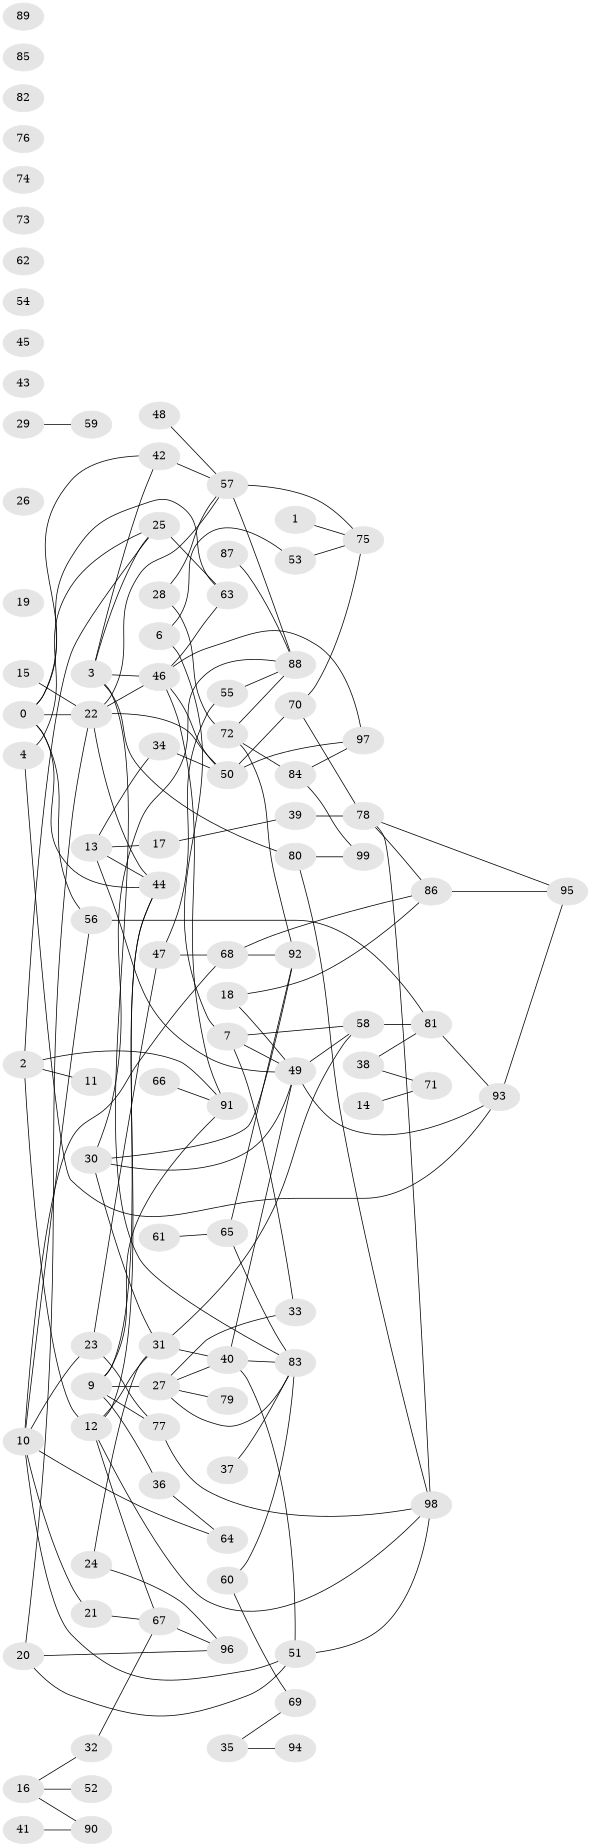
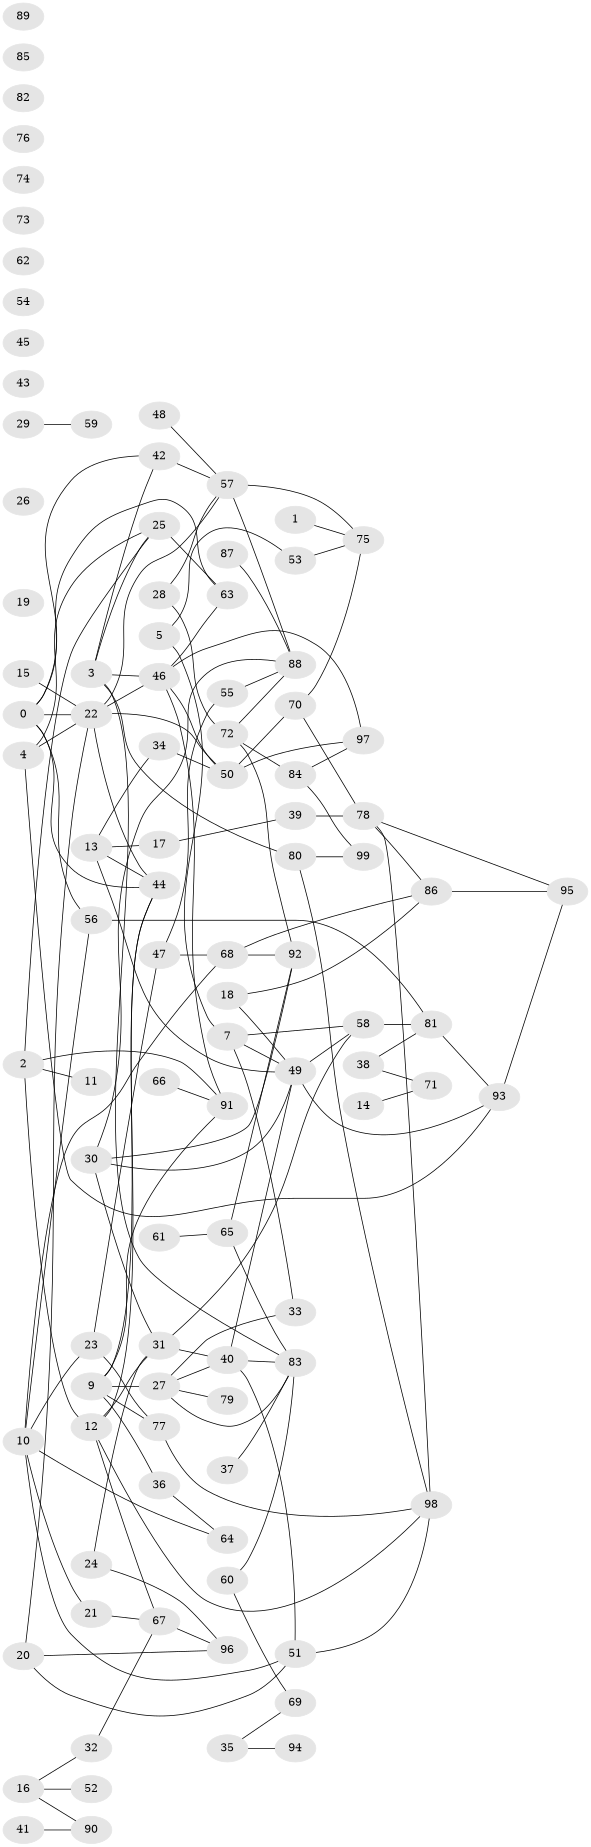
(159, 636) -> (159, 636)
none -> (58, 735)
